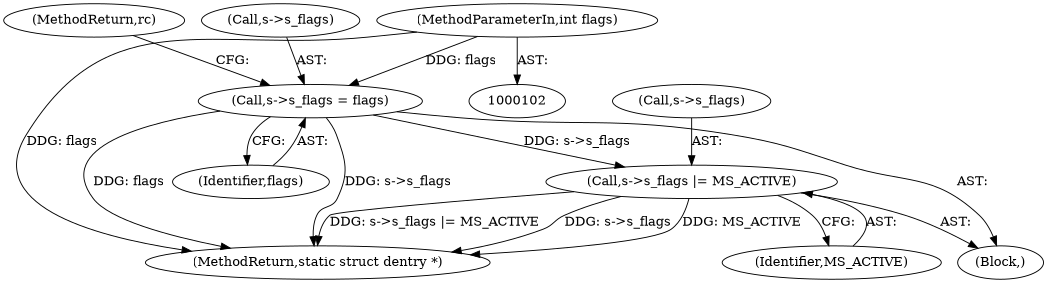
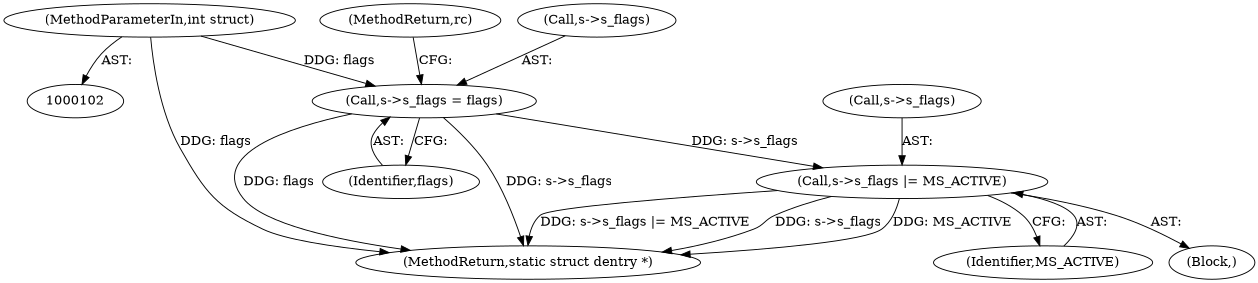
(517, 20) -> (150, 20)
(709, 131) -> none
